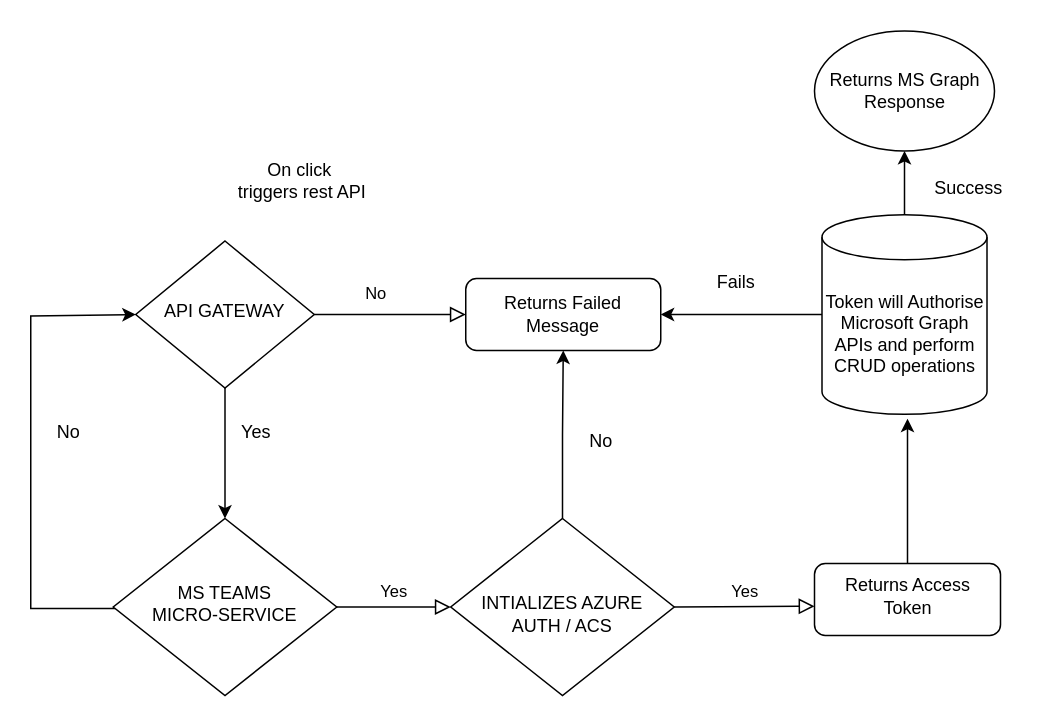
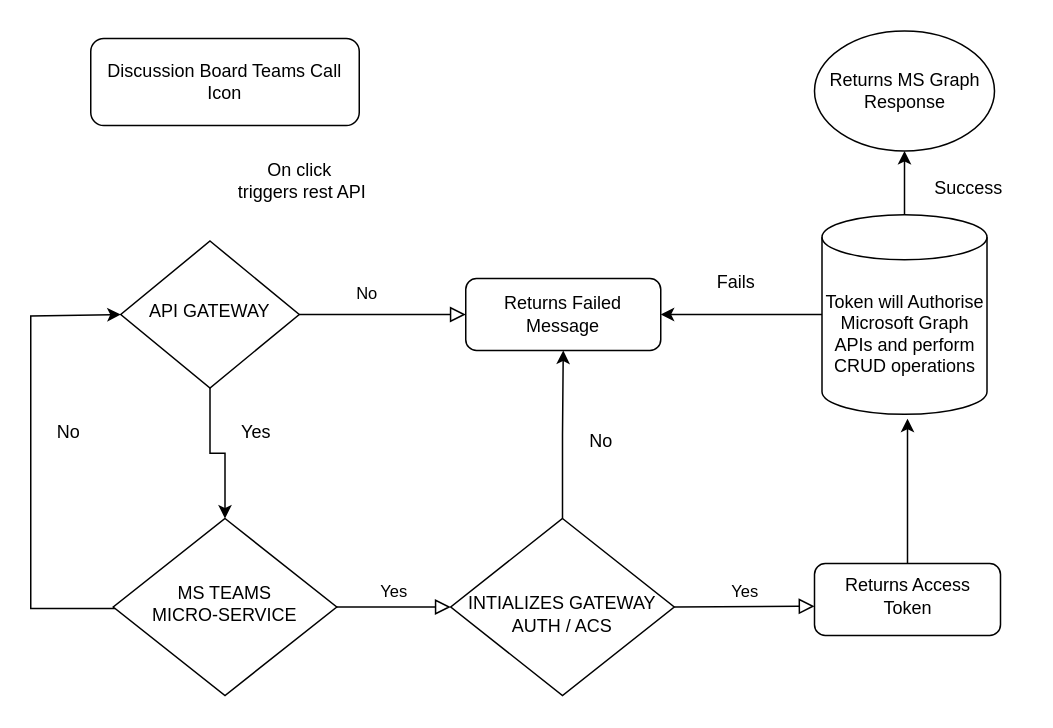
none -> (225, 82)
(225, 314) -> (210, 314)
(563, 604) -> (563, 604)
